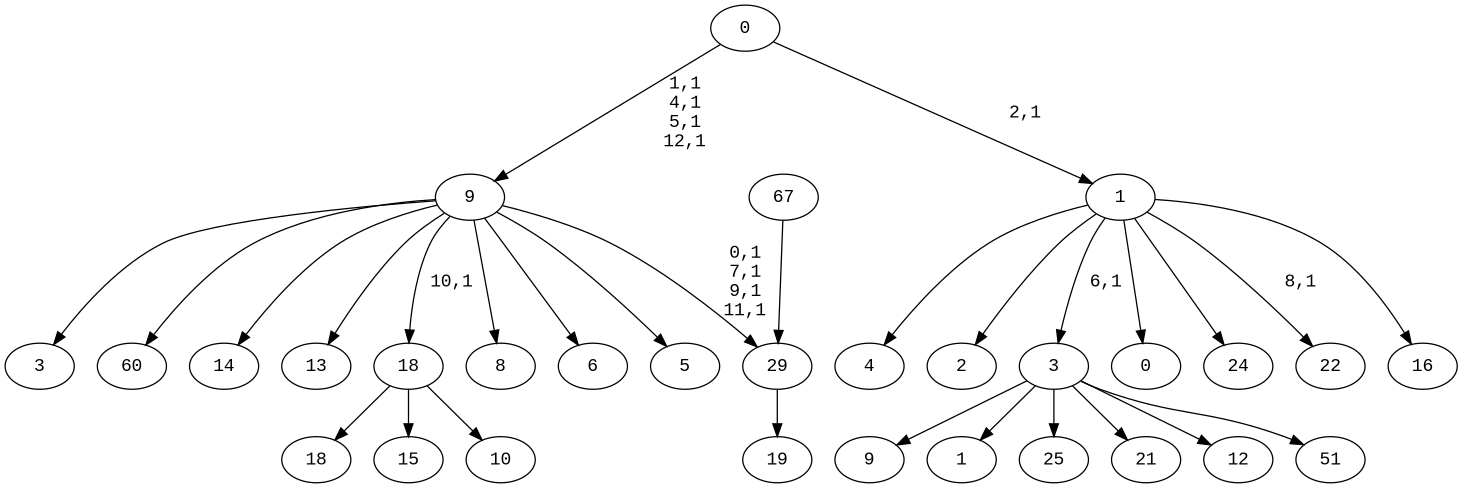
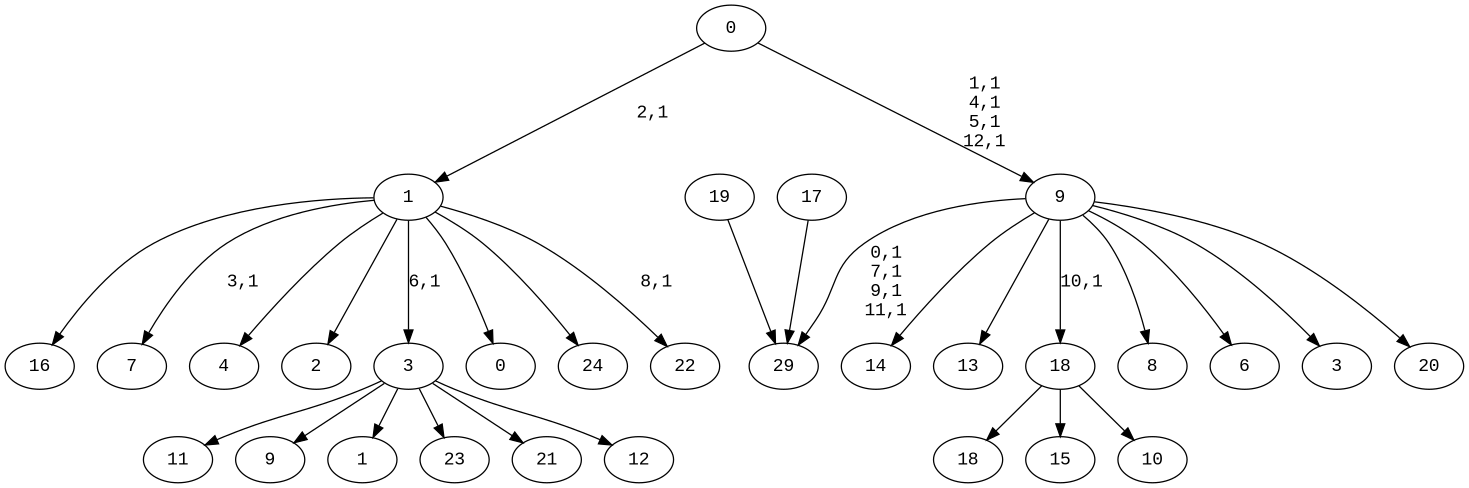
(784, 197) -> (812, 197)
(132, 366) -> (1429, 366)
none -> (132, 366)
(685, 366) -> none
(777, 407) -> (749, 276)
(1054, 460) -> (455, 460)
(1330, 460) -> (178, 460)
